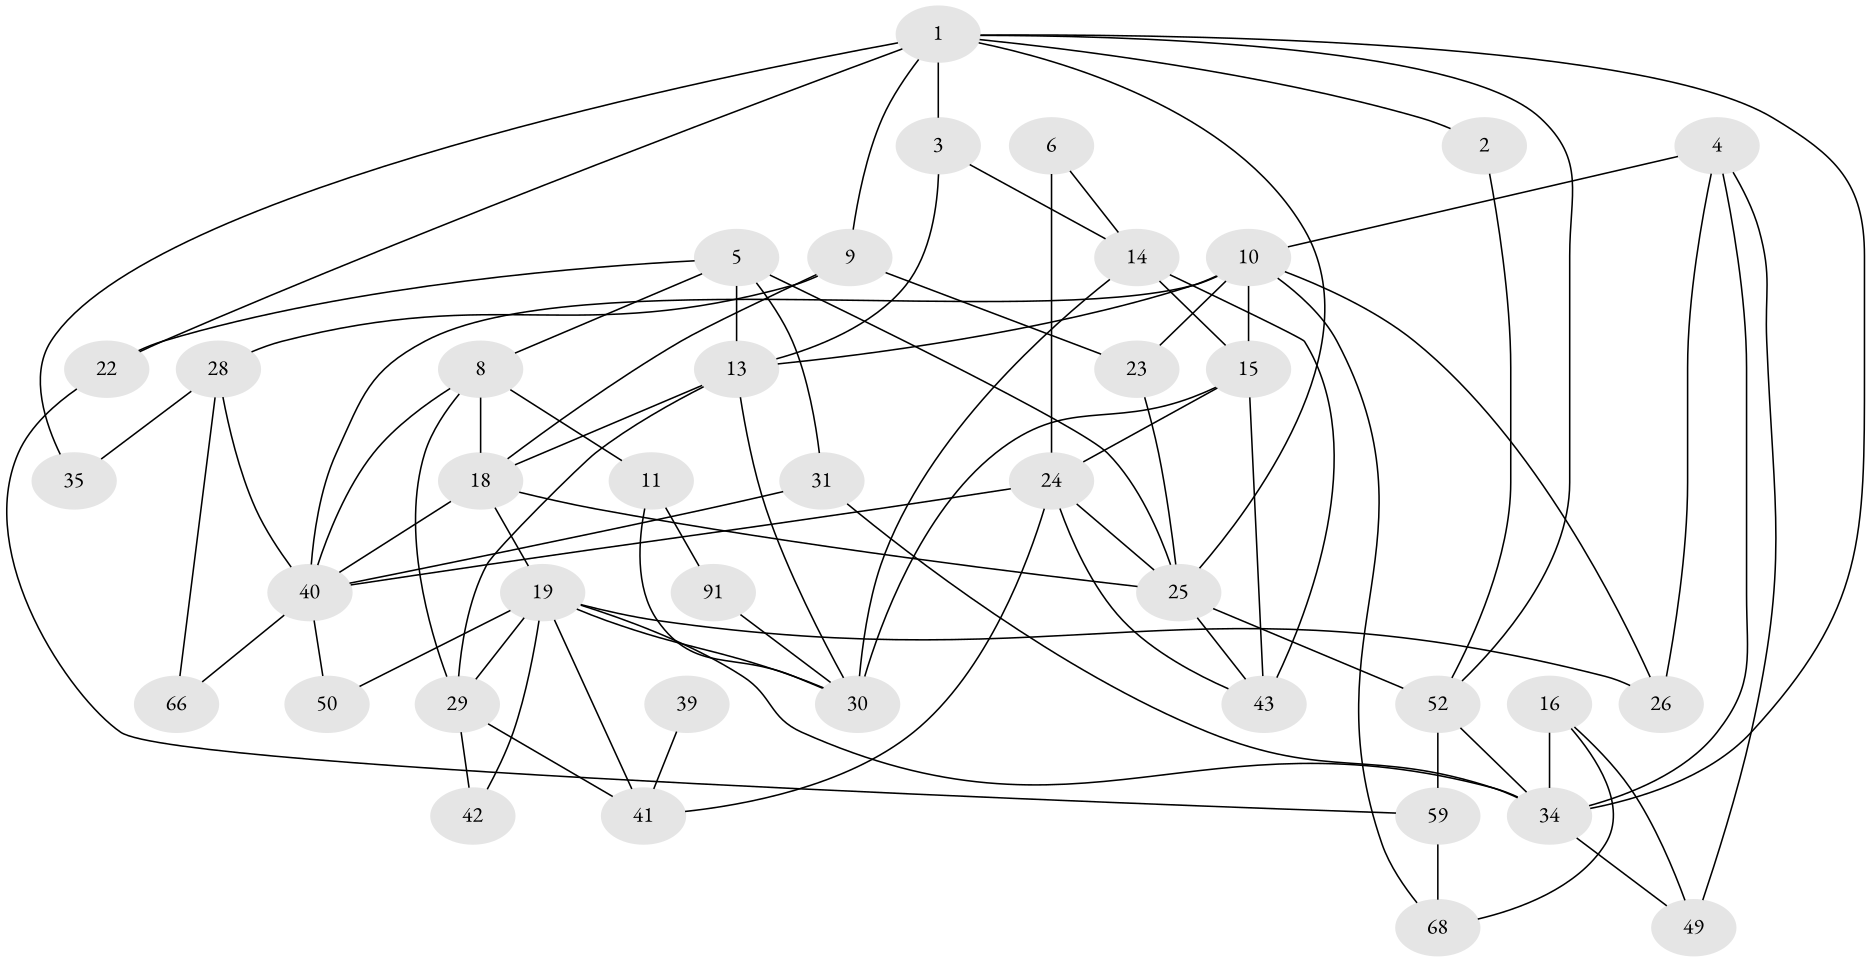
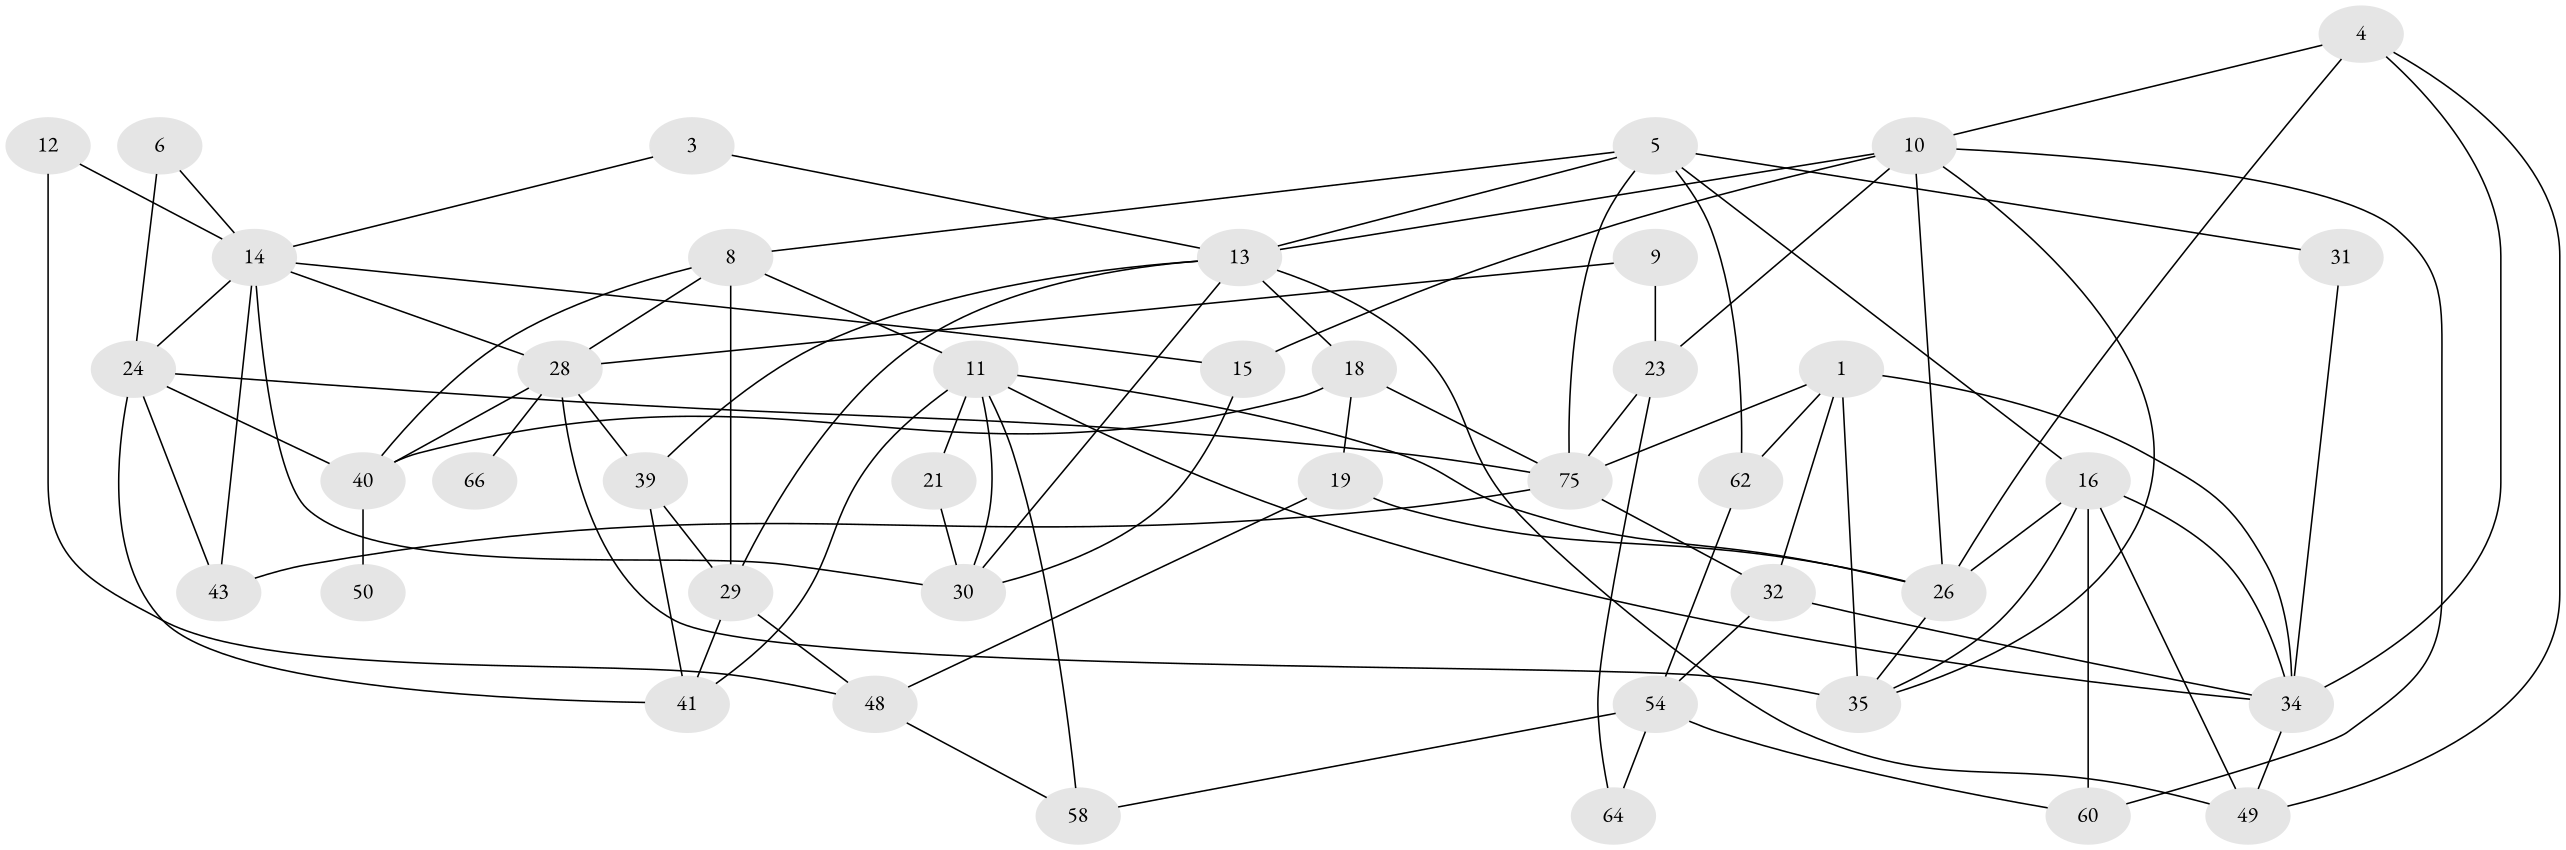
(938, 90) -> none
(874, 140) -> none
none -> (48, 146)
(1484, 146) -> none
(796, 300) -> (2152, 438)
none -> (913, 310)
none -> (407, 313)
none -> (1872, 313)
(656, 356) -> none
(107, 369) -> (1741, 481)
(1160, 419) -> (194, 313)
(481, 425) -> (645, 313)
none -> (608, 431)
none -> (1460, 484)
(1256, 537) -> none
none -> (2016, 537)
(567, 539) -> none
(713, 593) -> (934, 481)
(1179, 593) -> (1570, 481)
none -> (2003, 617)
none -> (1654, 633)
none -> (1904, 645)
(700, 648) -> none
(243, 649) -> none
(500, 649) -> (688, 537)
(427, 652) -> none
(593, 704) -> (832, 537)
(1438, 704) -> (1773, 593)
(1029, 784) -> (1582, 593)
(473, 816) -> (875, 704)
none -> (1078, 816)
(1438, 816) -> (1655, 704)
none -> (1613, 816)
(1438, 928) -> (2088, 816)
